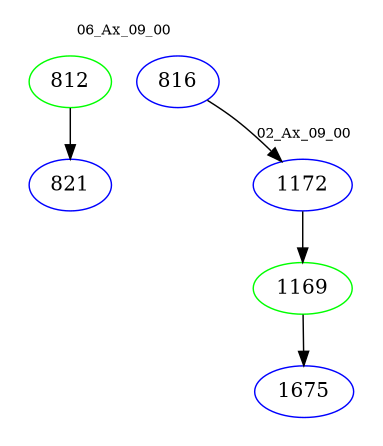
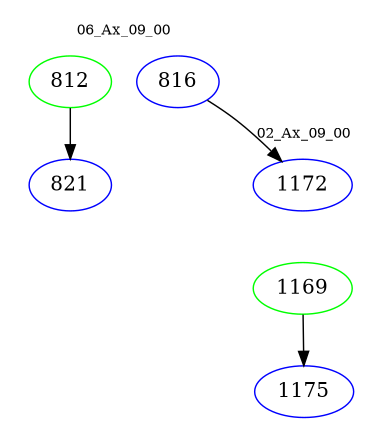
(303, 230) -> none
(304, 392) -> (304, 392)
